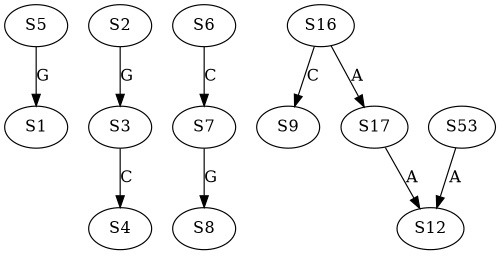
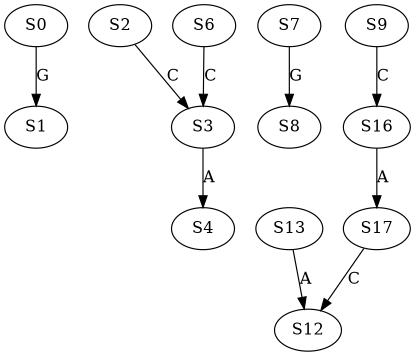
(36, 26) -> (36, 26)
(204, 71) -> (204, 71)
(306, 71) -> (377, 71)
(127, 76) -> (173, 76)
(462, 127) -> (289, 229)
(127, 178) -> (209, 178)
(412, 178) -> (354, 279)
